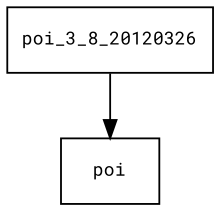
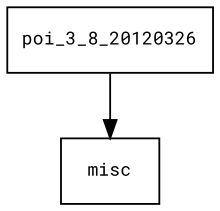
(110, 171) -> (110, 171)
